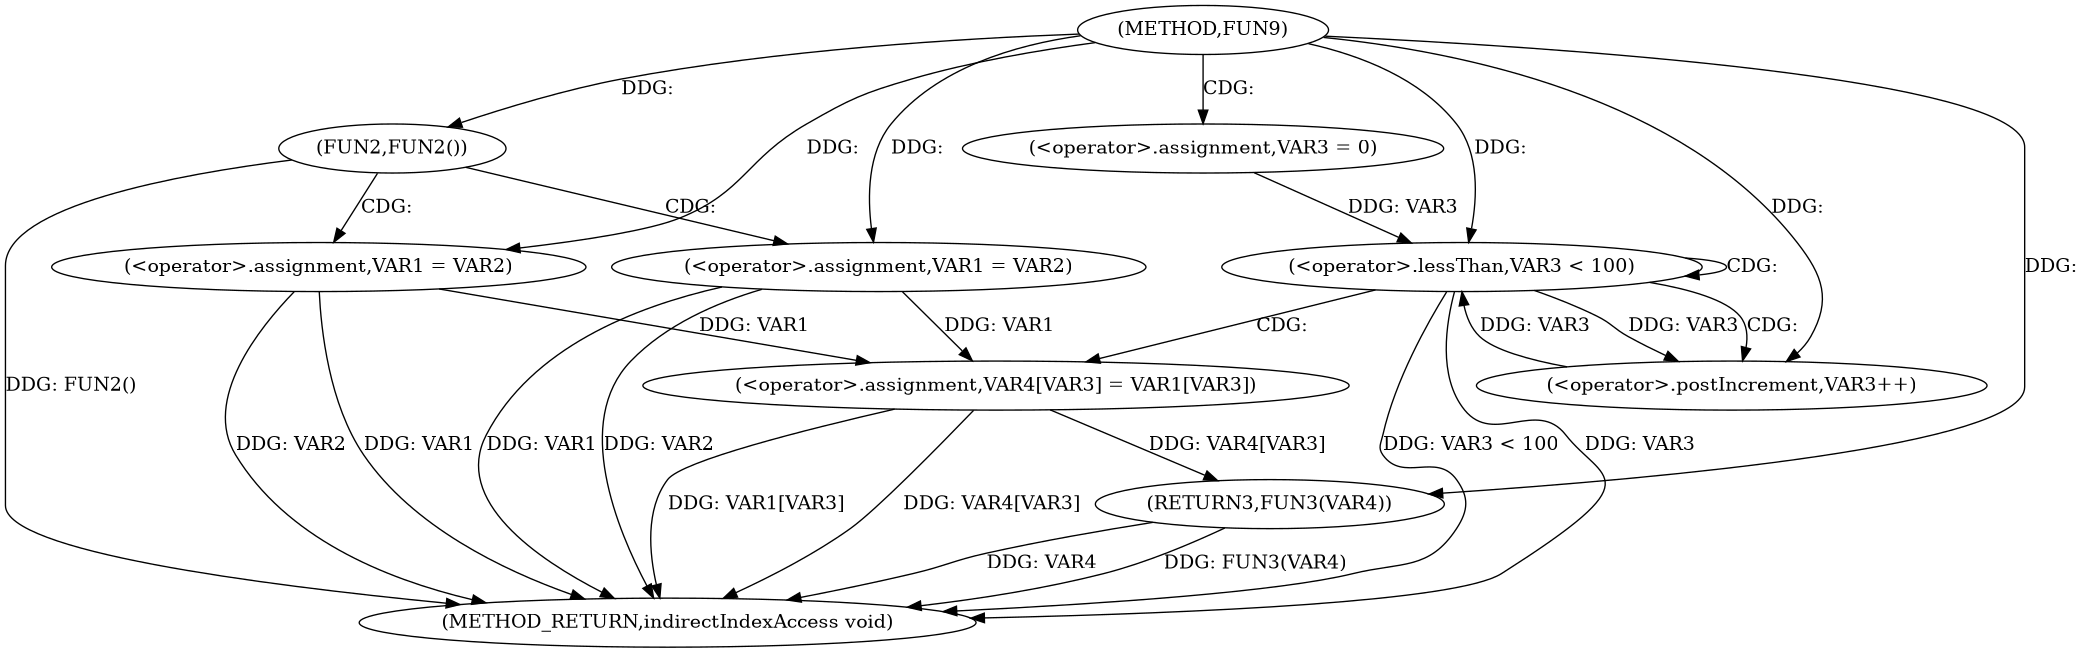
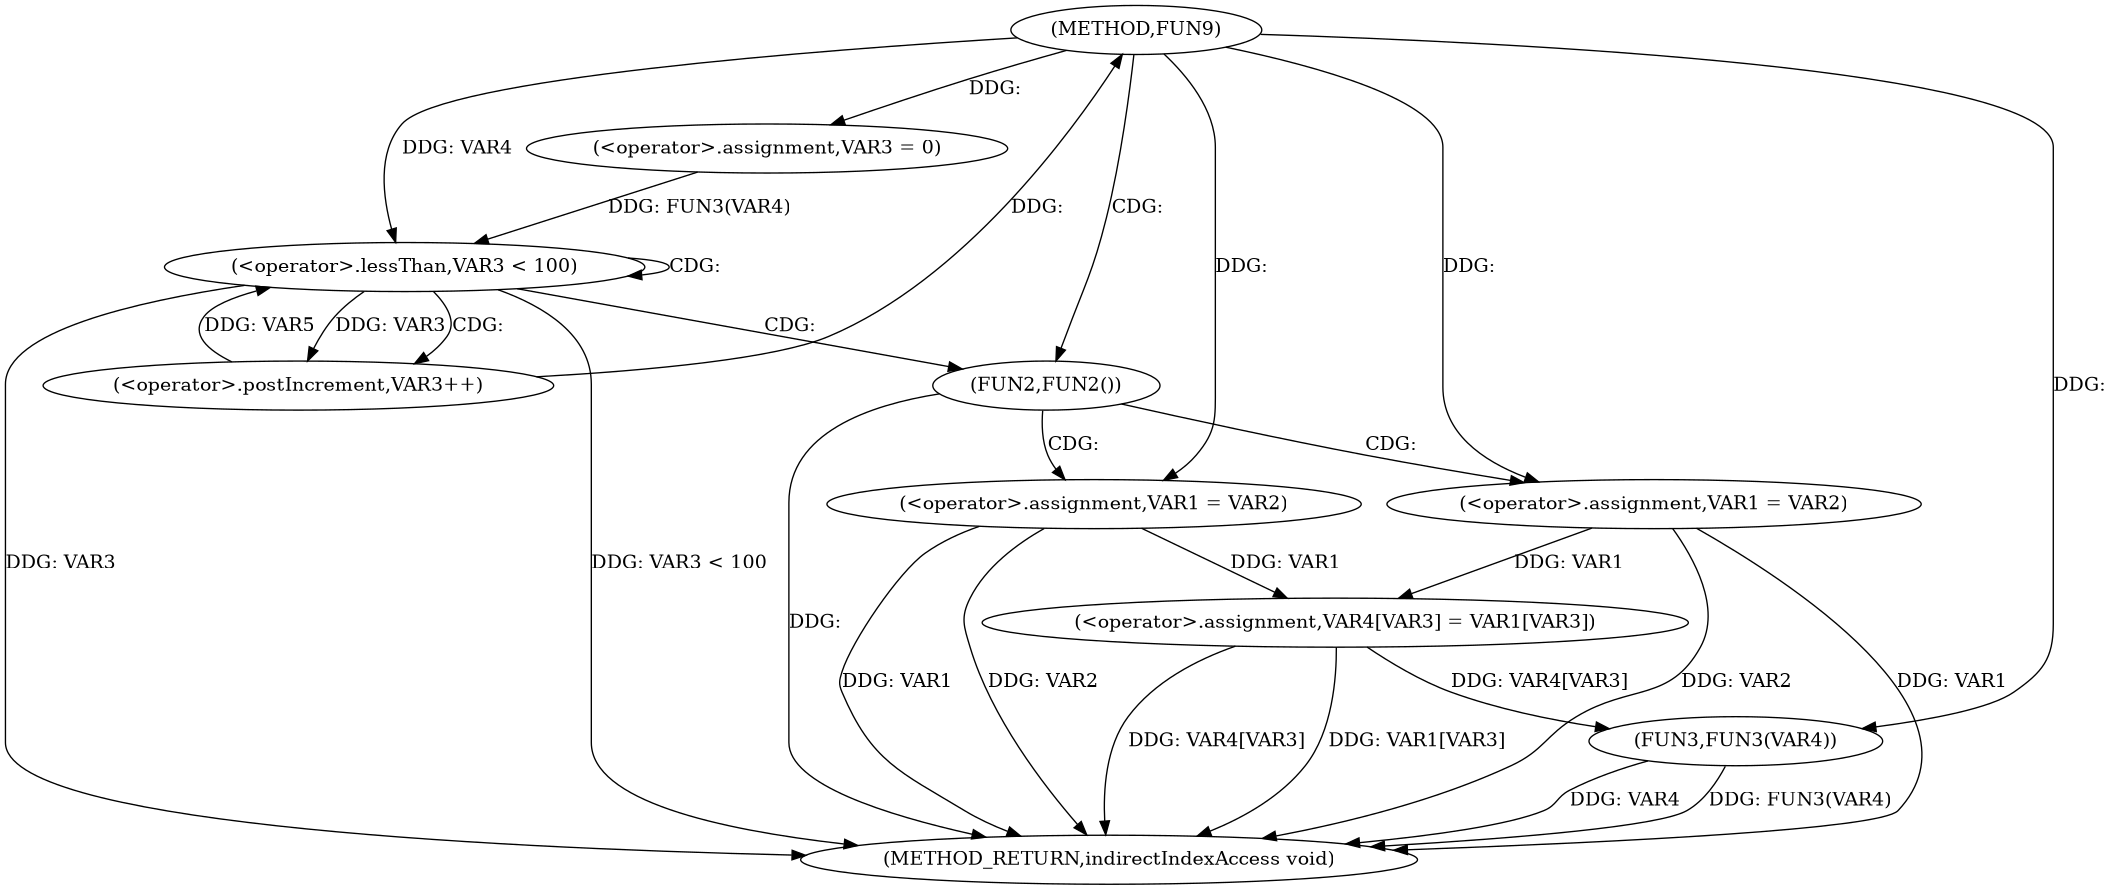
(651, 89) -> (1141, 208)
(1232, 89) -> (998, 89)
(1638, 120) -> (875, 313)
(1504, 149) -> (458, 149)
(1403, 208) -> (700, 208)
(1238, 324) -> (733, 328)
(1536, 326) -> (260, 326)
(72, 386) -> (818, 623)
(1270, 504) -> (1736, 741)
